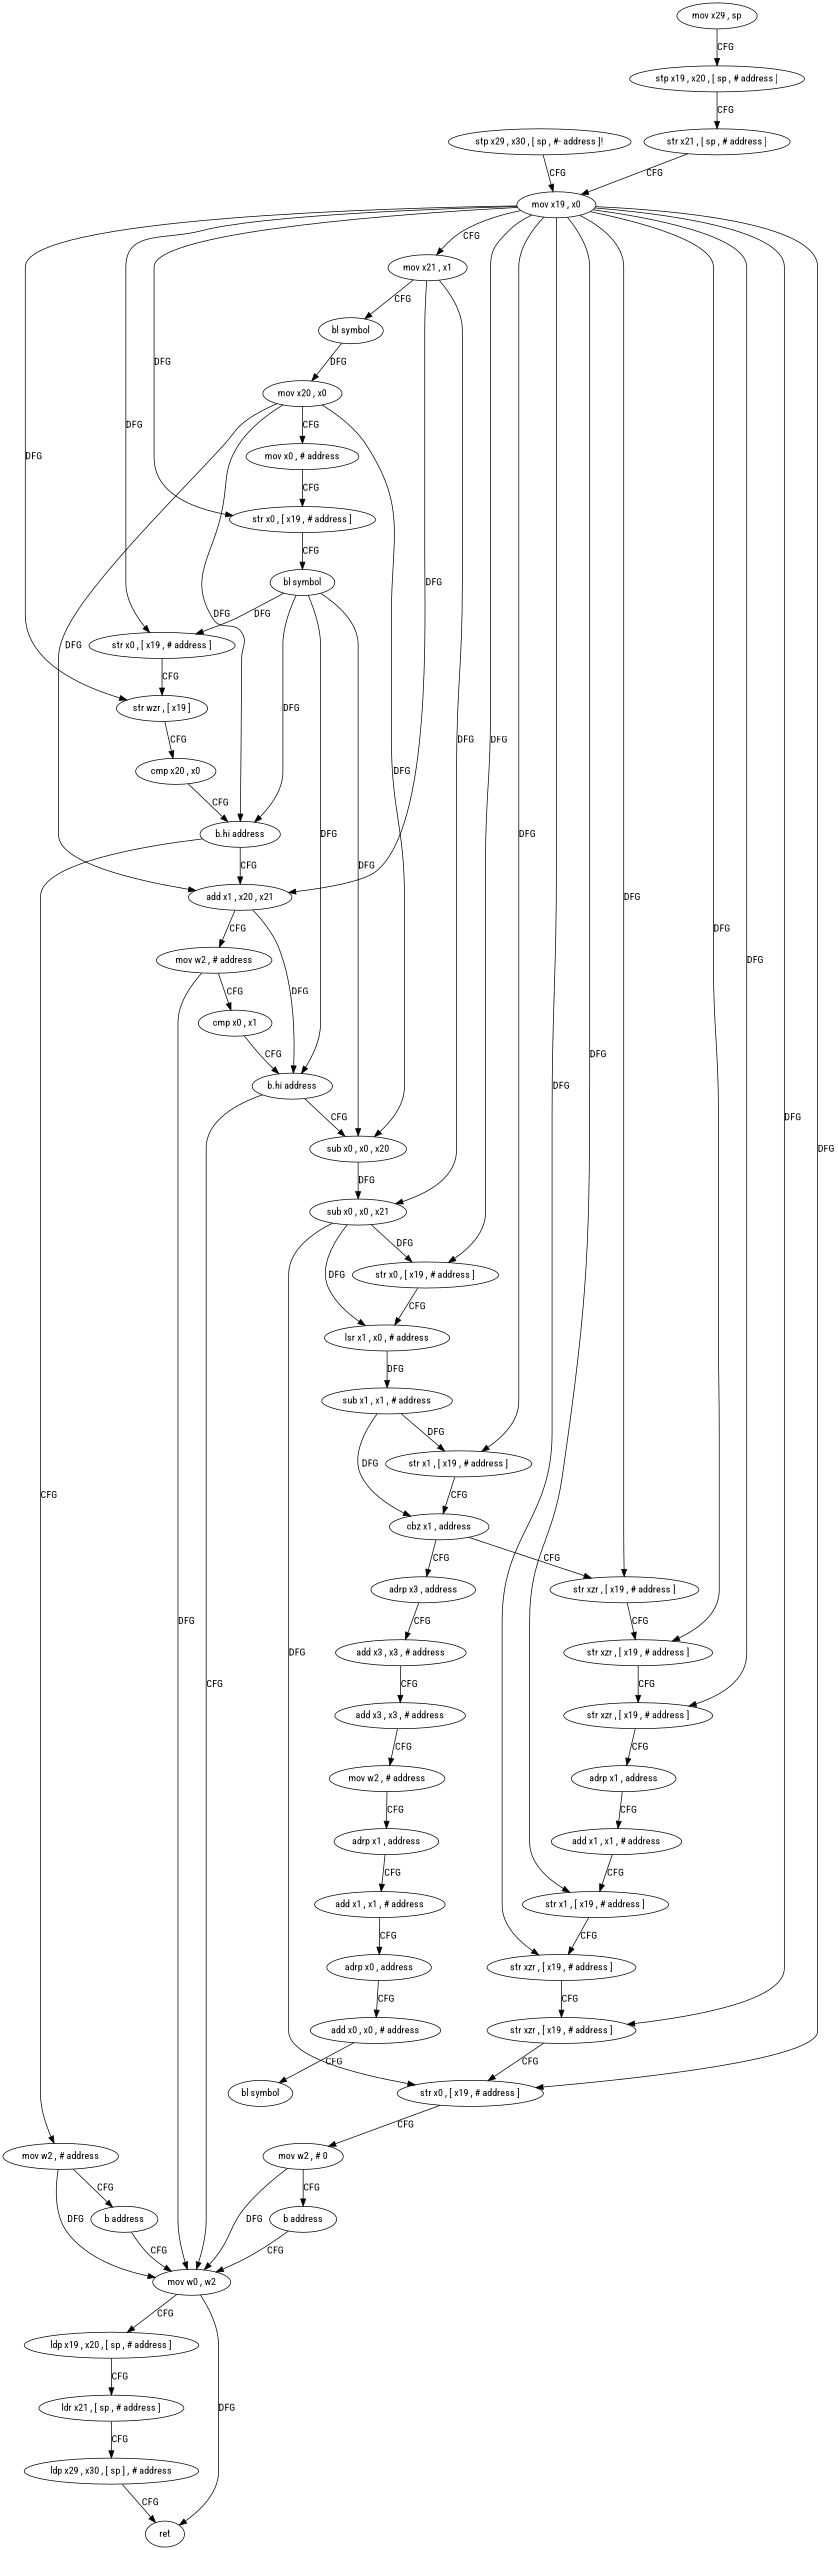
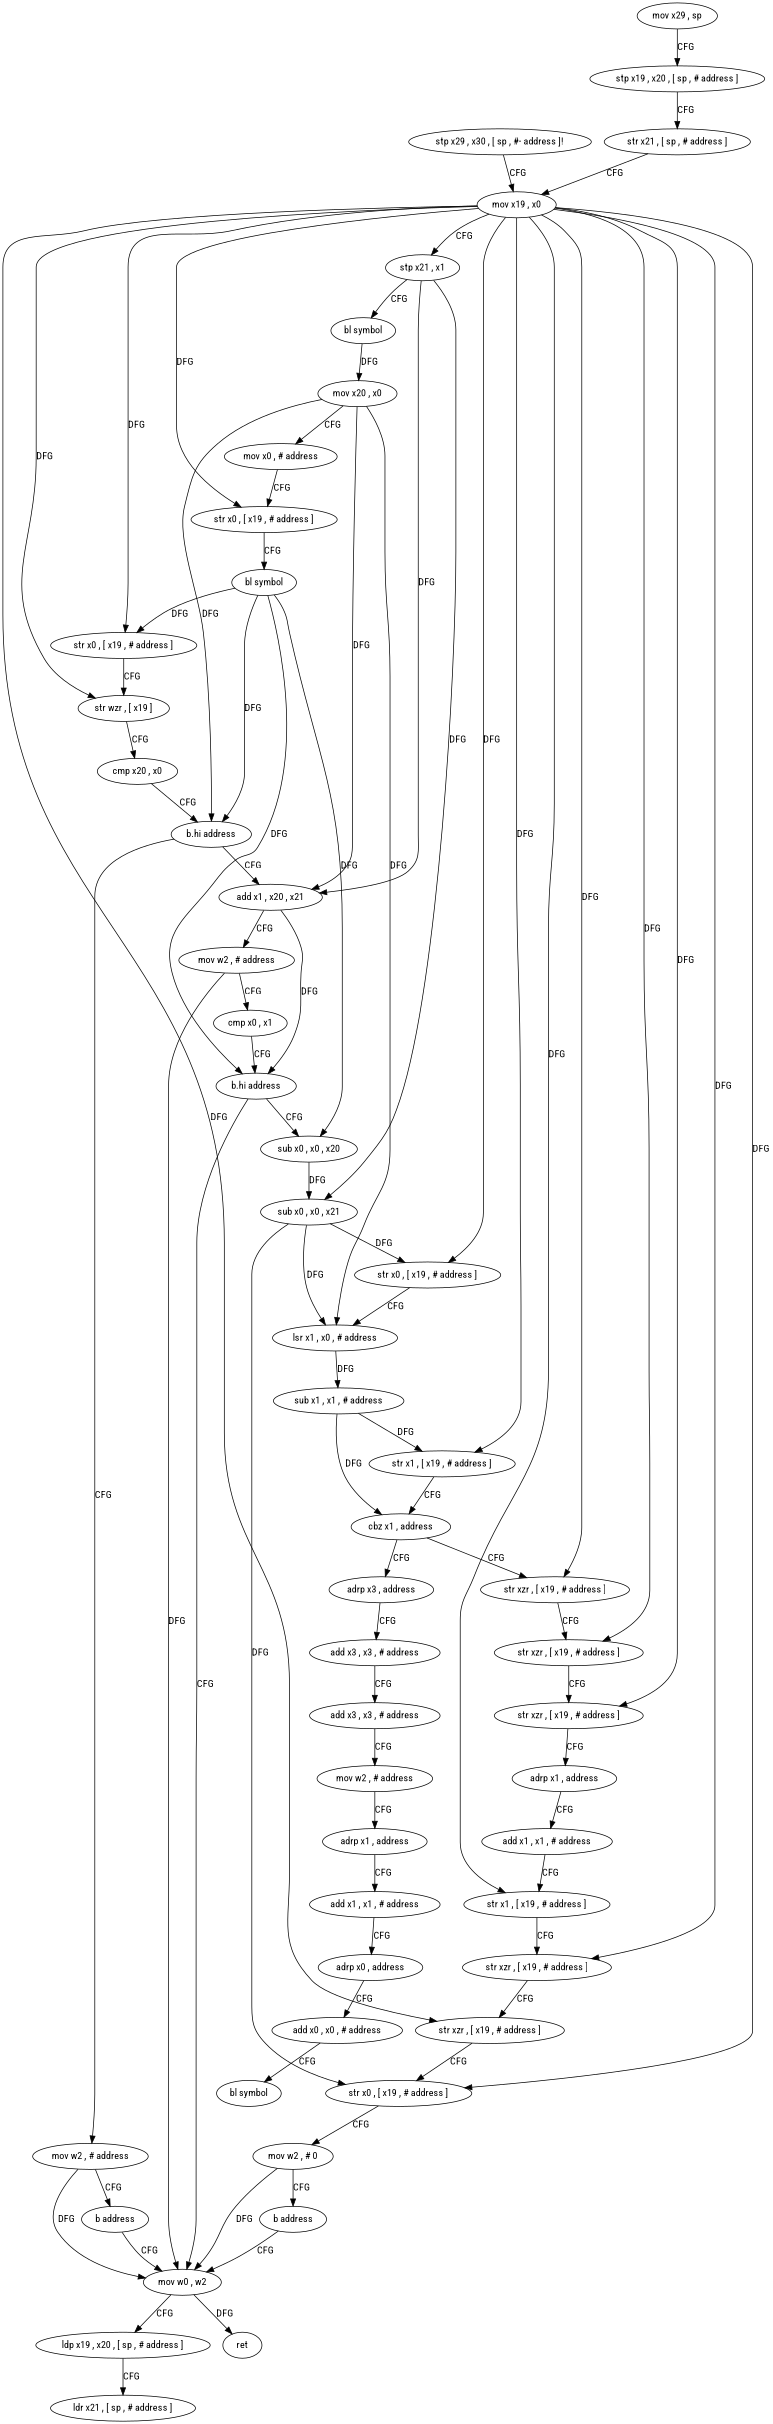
(428, 268) -> (423, 268)
(392, 760) -> (390, 865)
(111, 2471) -> none
